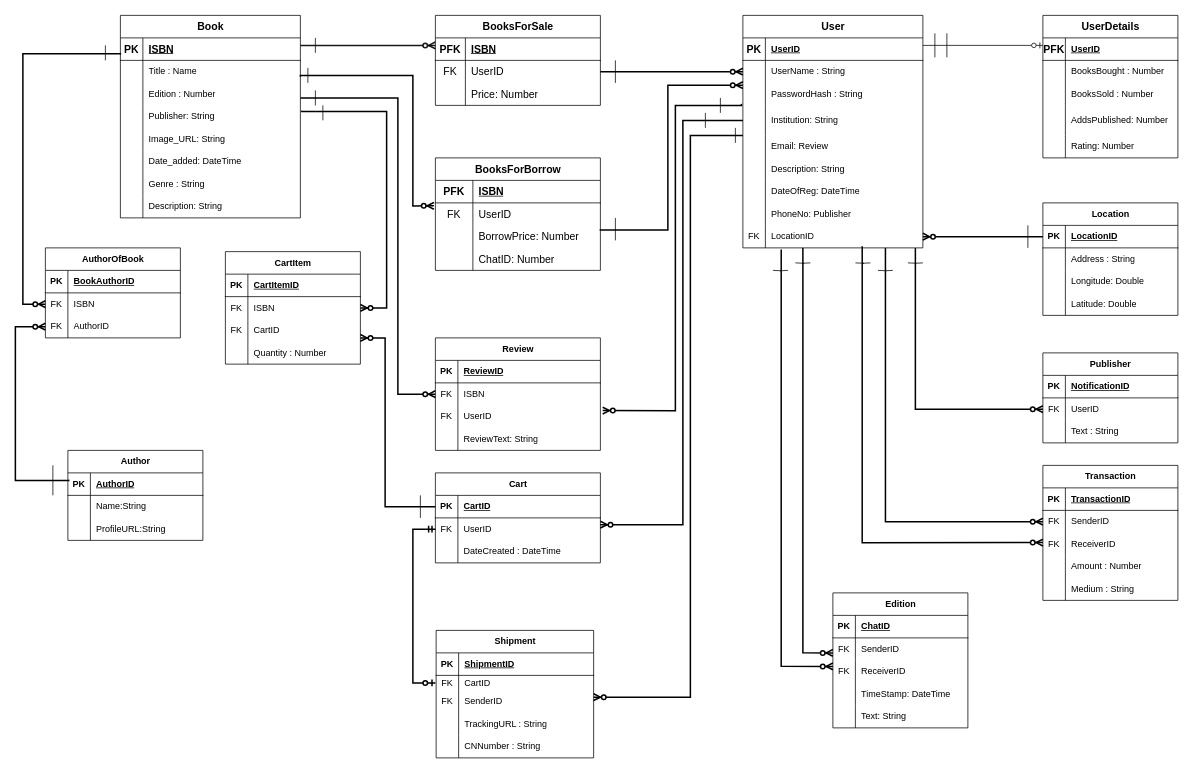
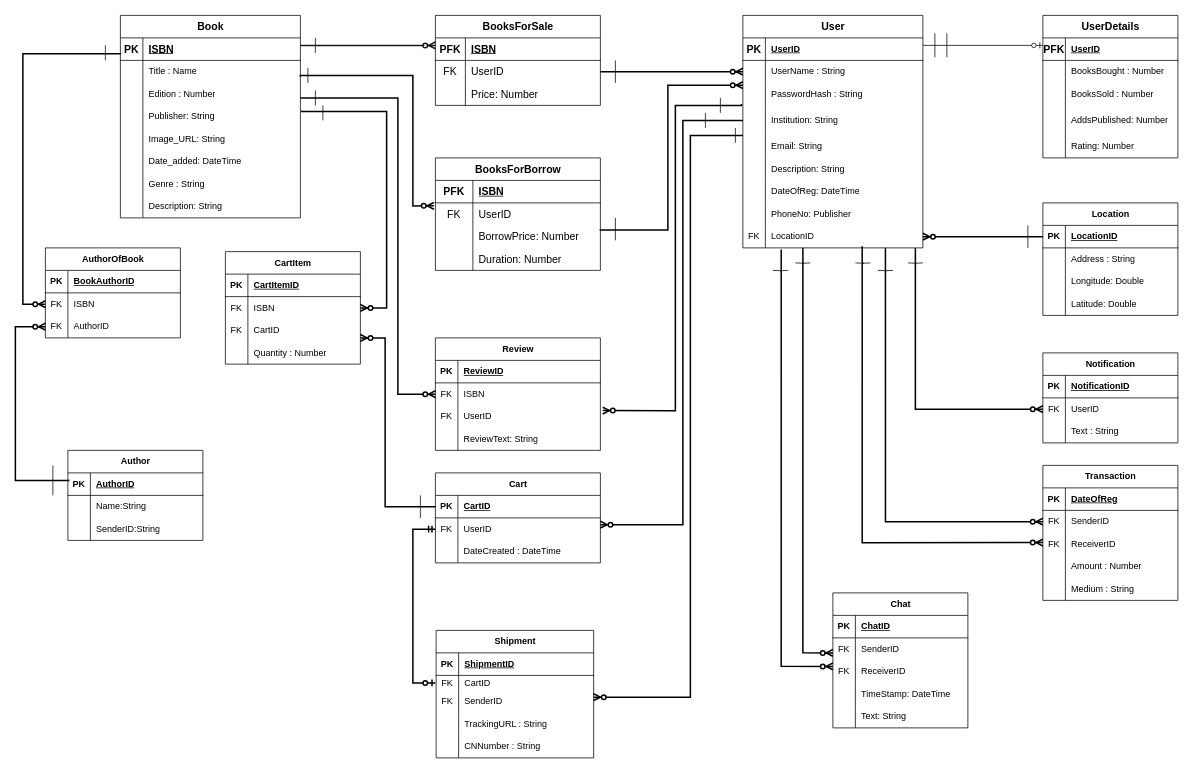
(798, 147) -> (798, 147)
(517, 259) -> (522, 259)
(1111, 364) -> (1111, 364)
(1103, 499) -> (1094, 499)
(135, 529) -> (132, 529)
(901, 604) -> (901, 604)
